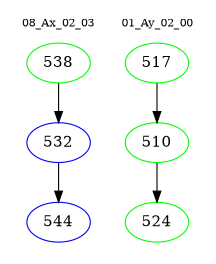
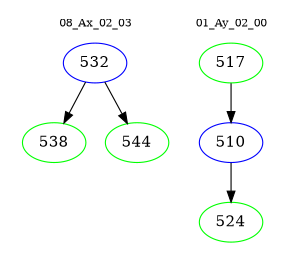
(59, 97) -> (77, 98)
(157, 143) -> (231, 143)
(59, 222) -> (137, 143)
